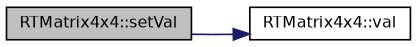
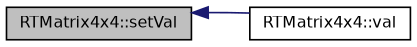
(213, 34) -> (229, 13)
